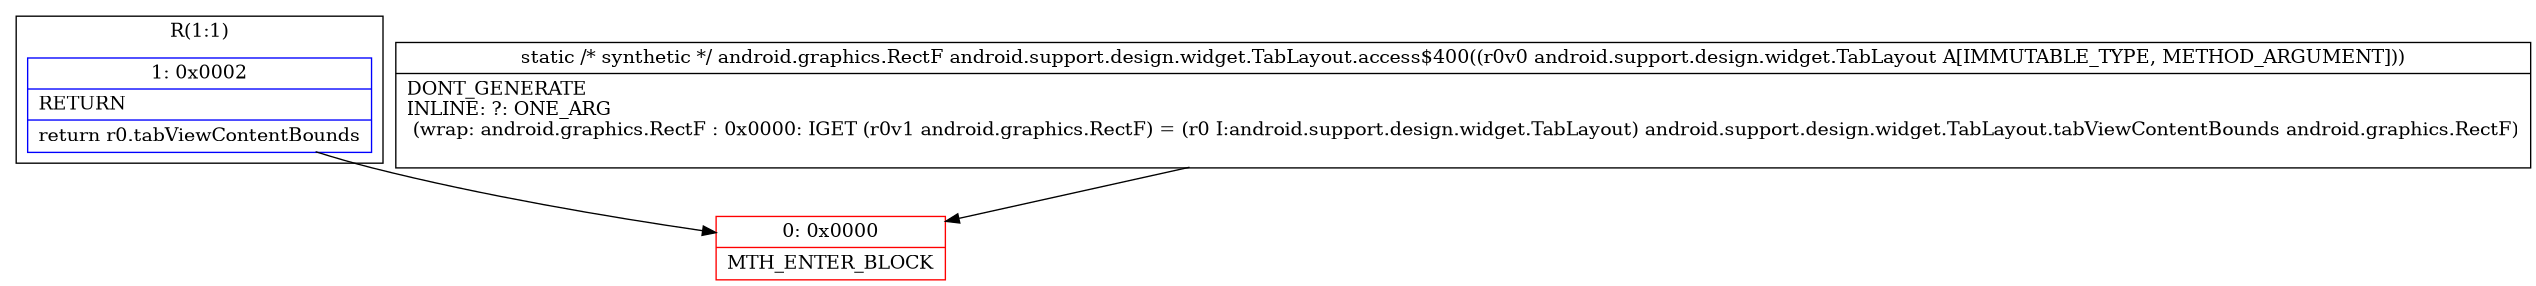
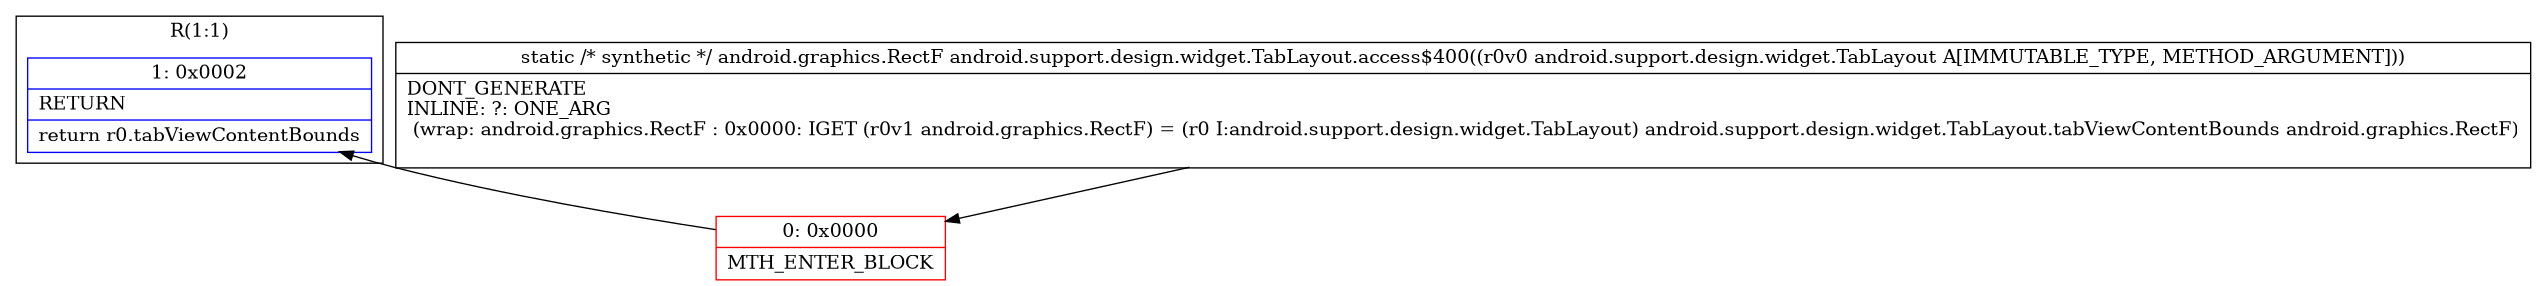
(508, 198) -> (533, 198)
